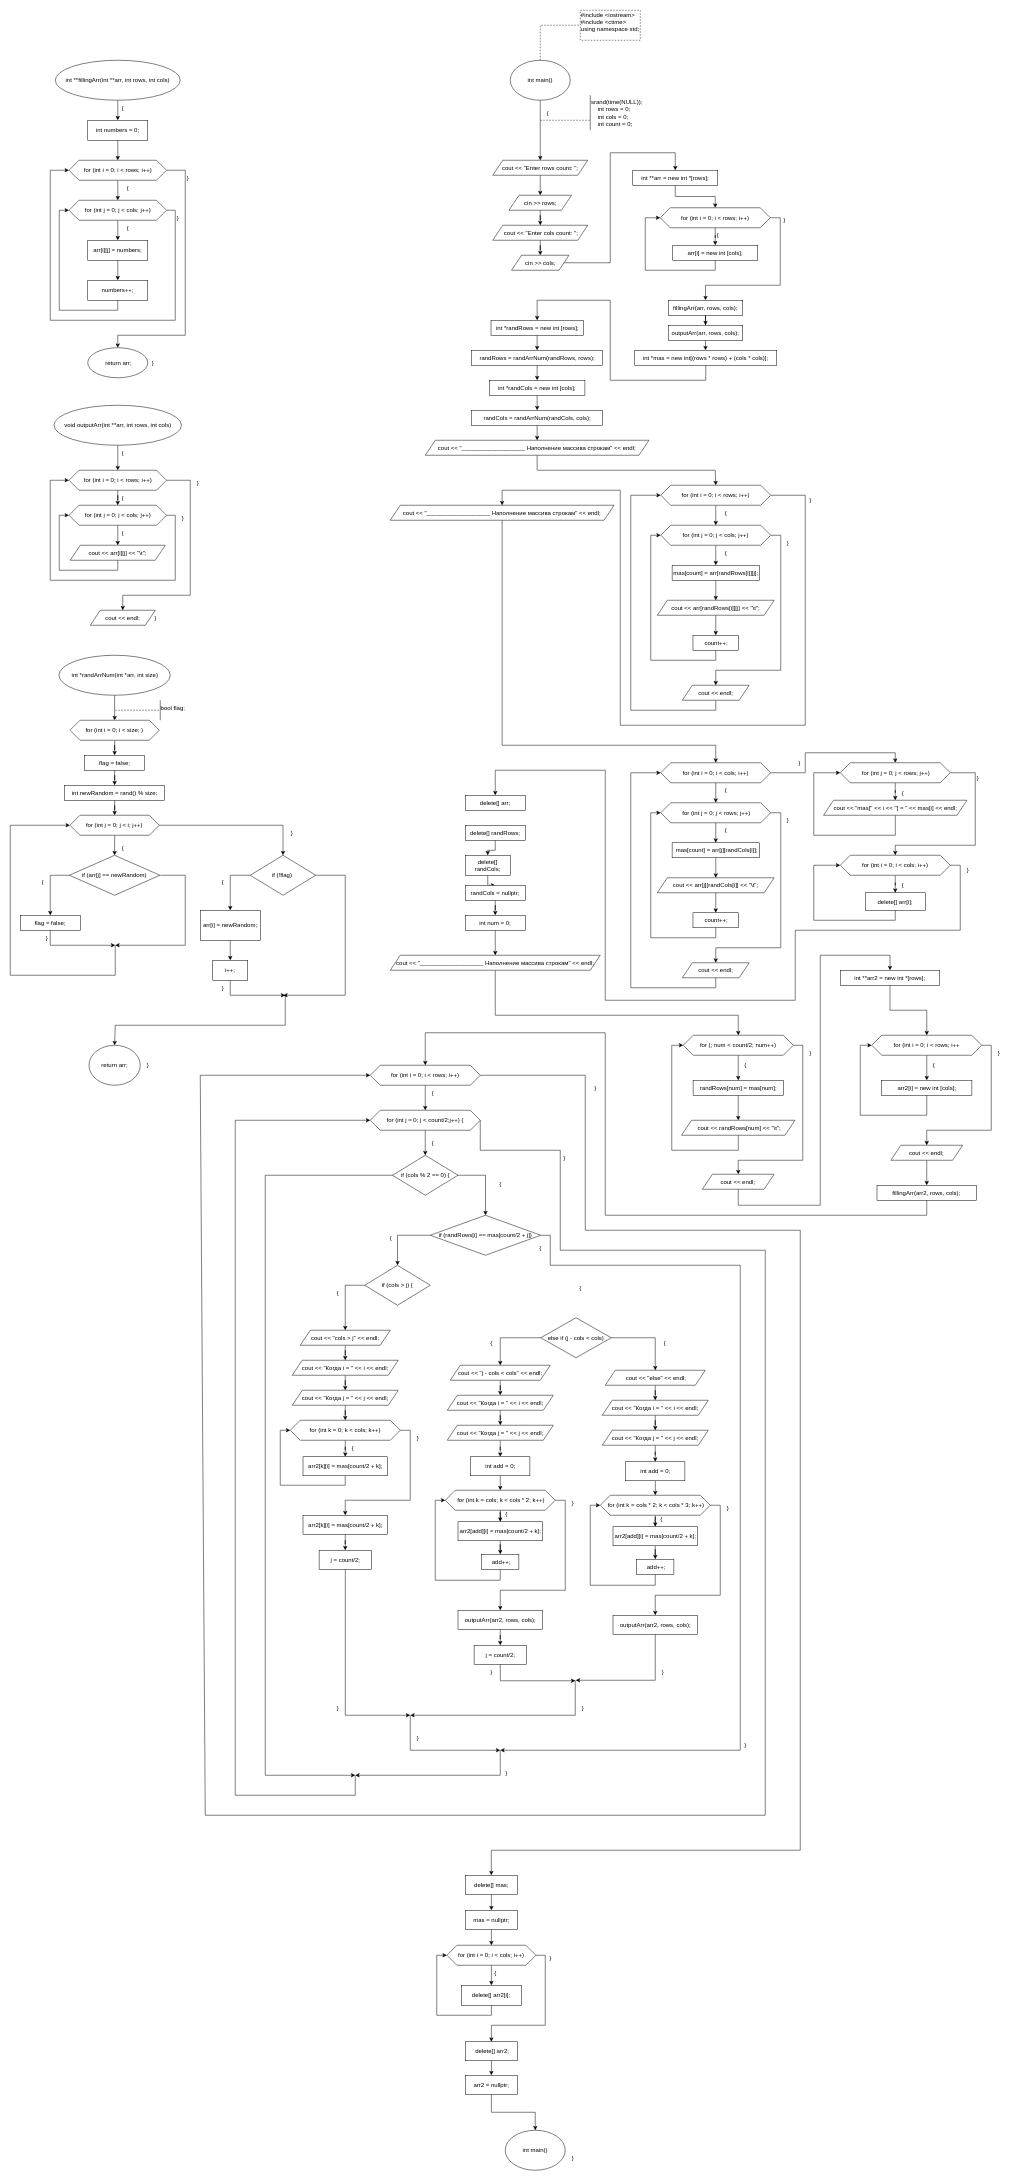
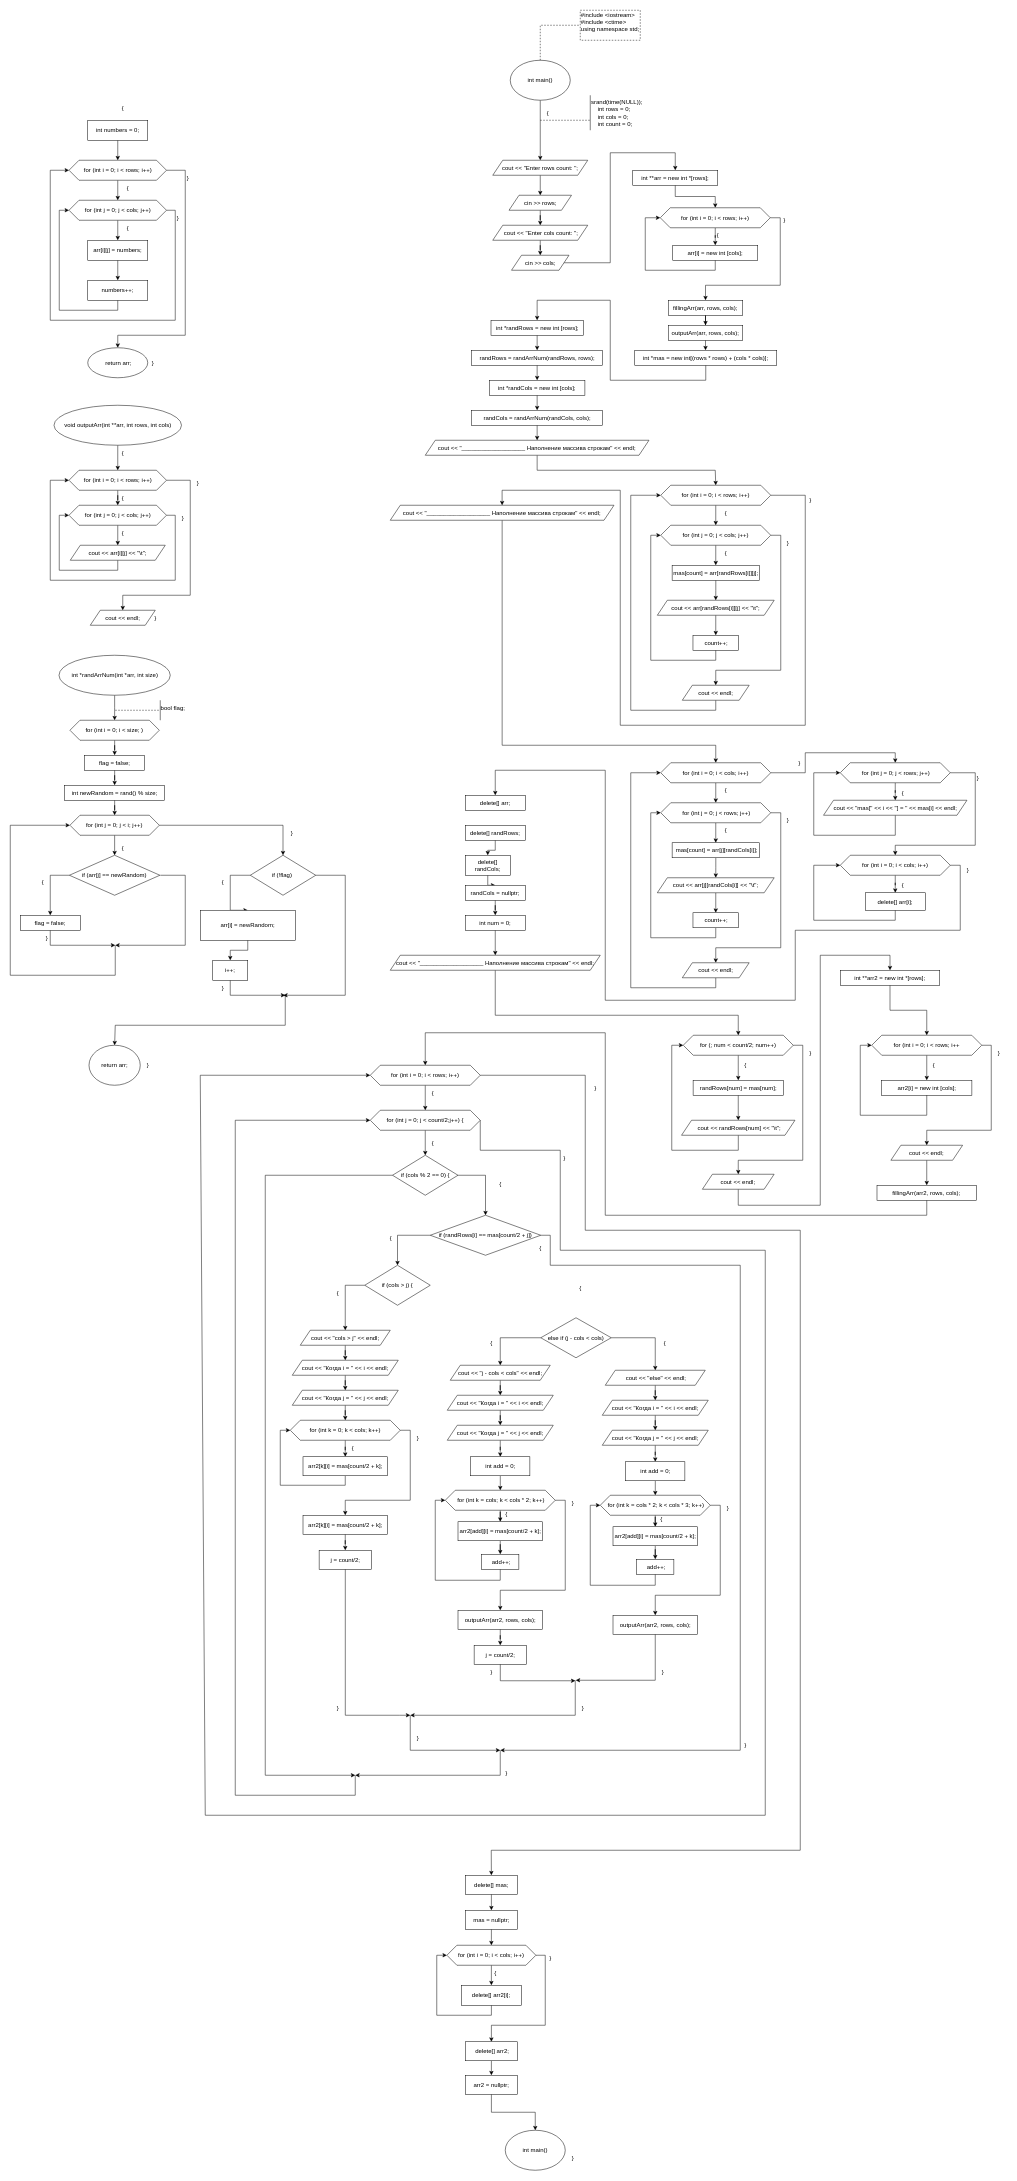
(118, 80) -> none
(118, 115) -> none
(230, 925) -> (248, 925)
